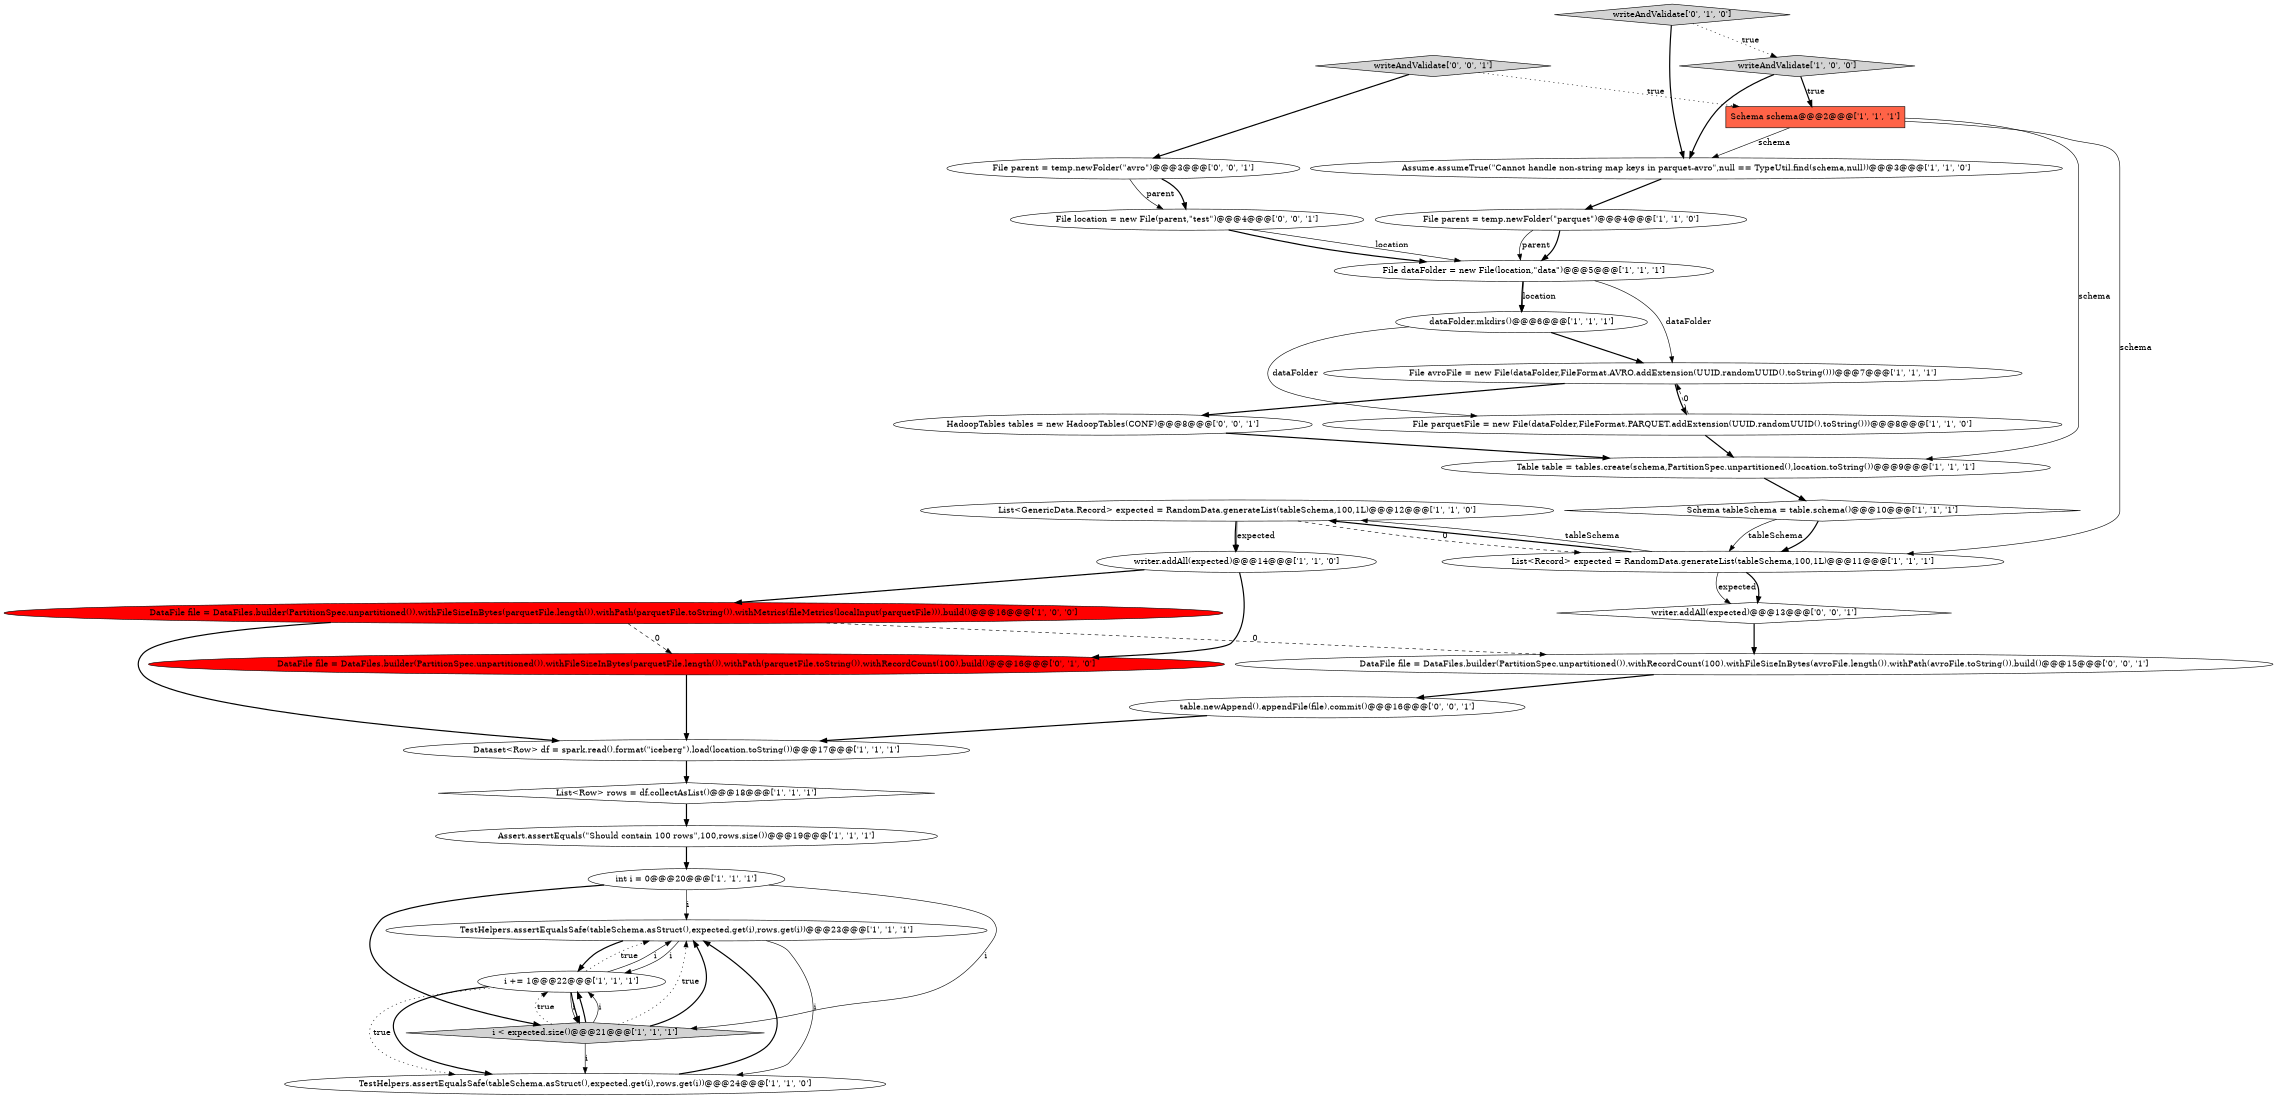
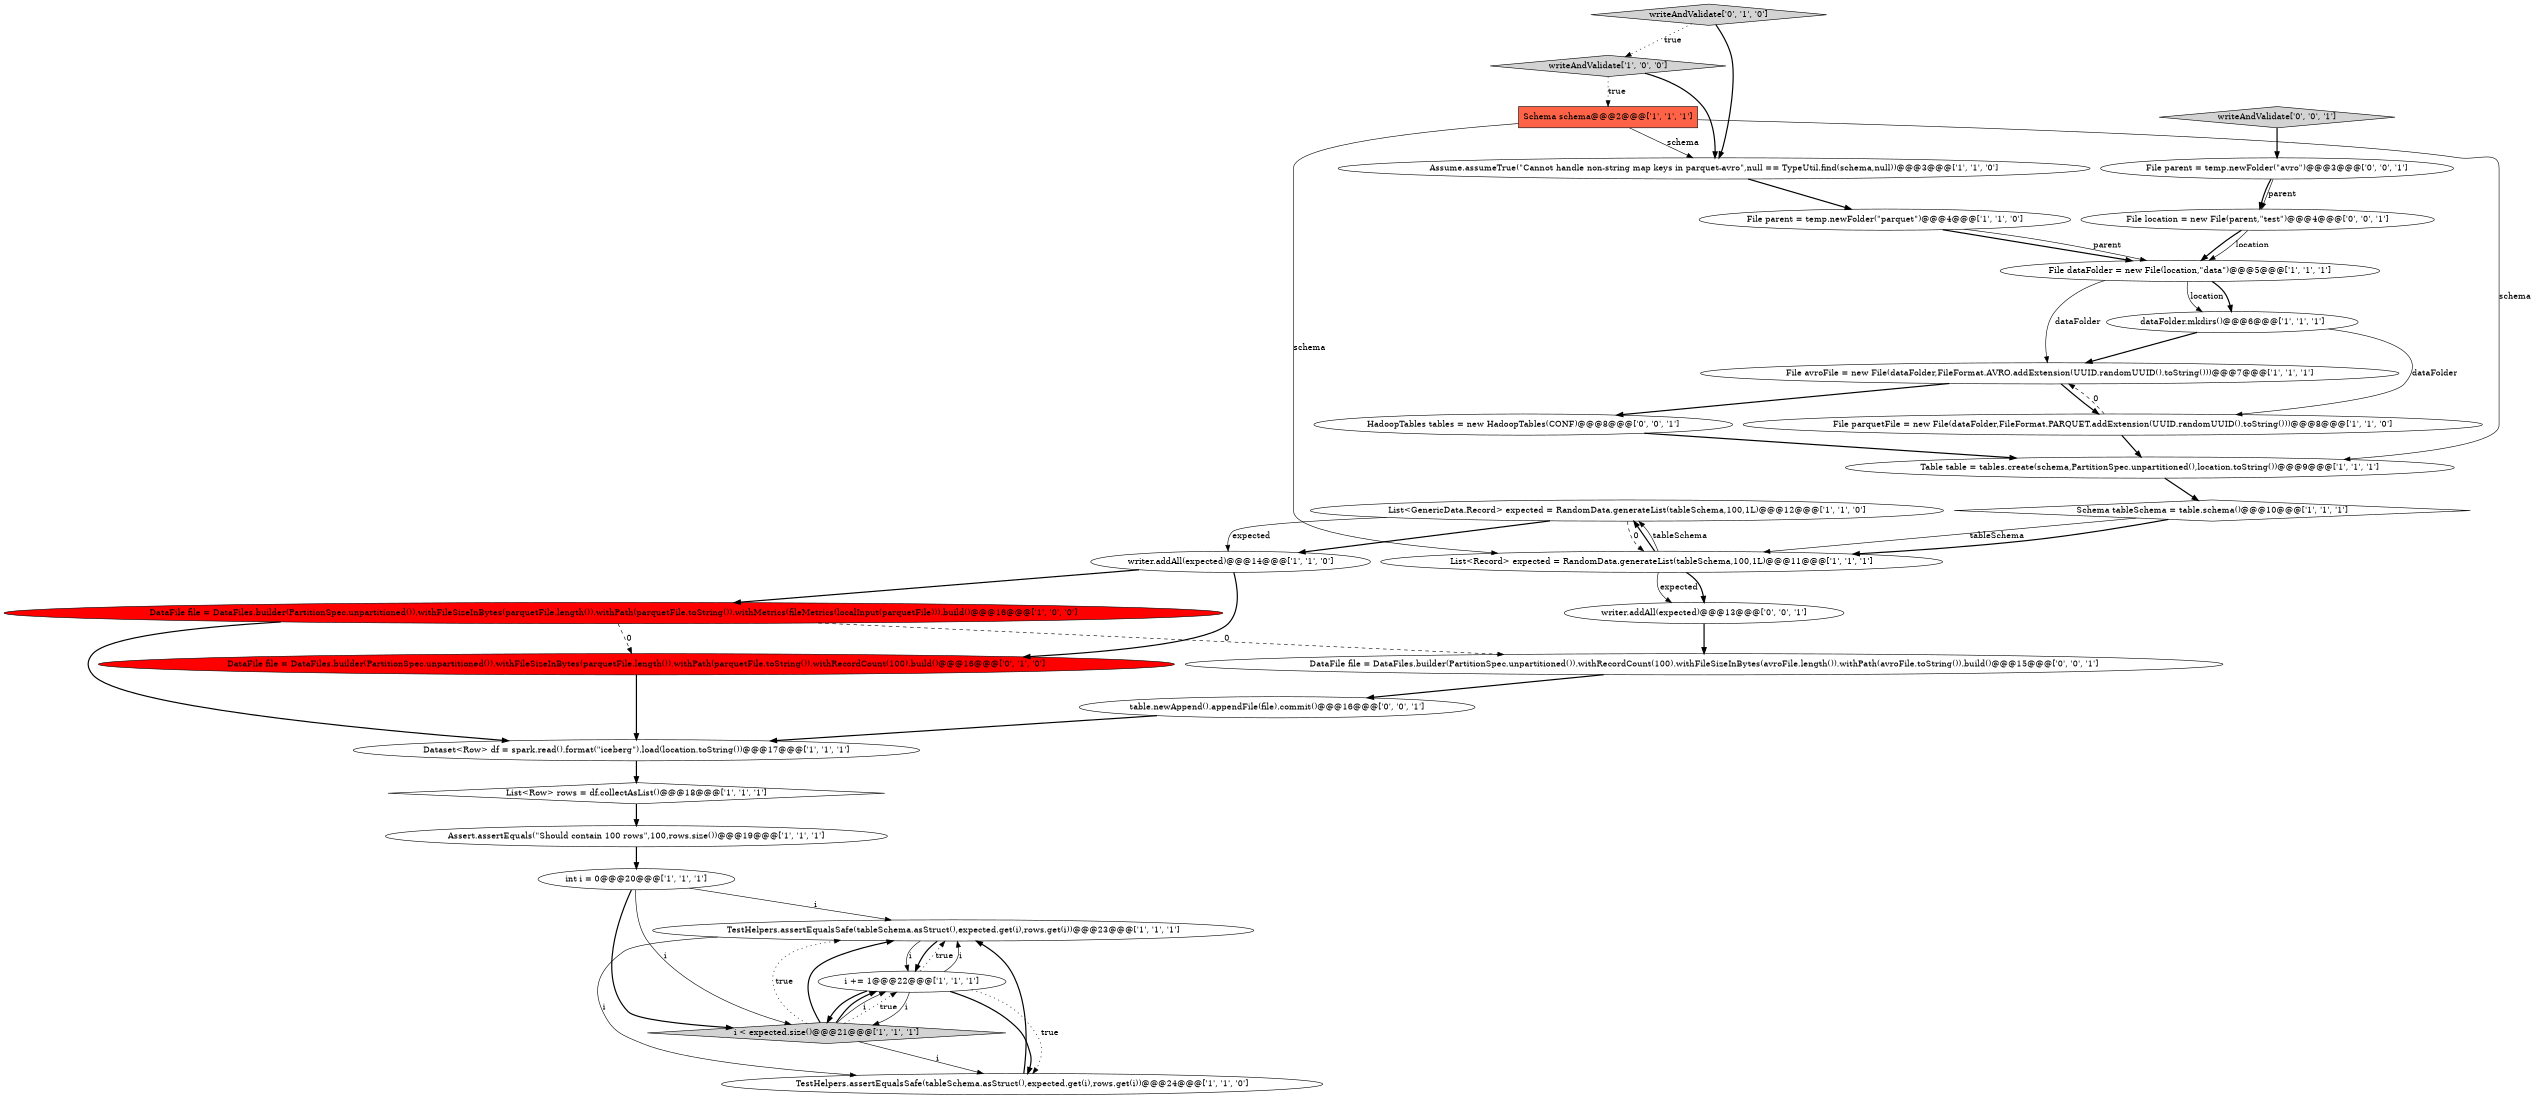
(1606, 89) -> none
(1805, 89) -> (1608, 89)
(1754, 613) -> (1704, 613)
